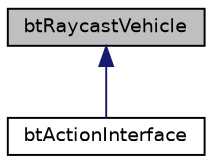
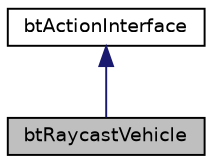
(106, 92) -> (106, 92)
